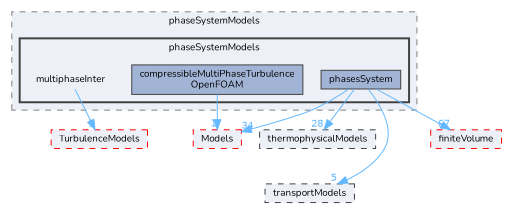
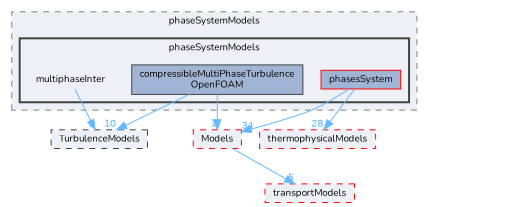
(361, 80) -> (361, 80)
none -> (145, 116)
(99, 139) -> (99, 139)
(318, 139) -> (318, 139)
(466, 139) -> none
(387, 141) -> (259, 164)
(310, 193) -> (310, 193)
